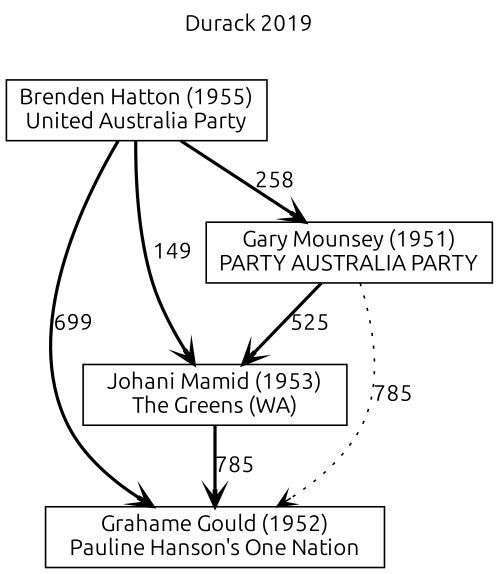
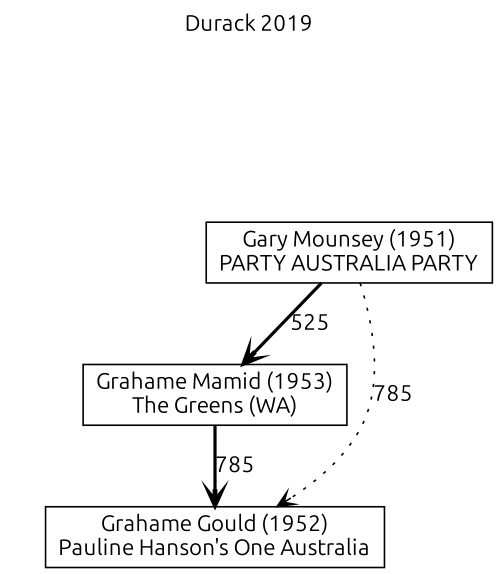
(137, 110) -> none
(215, 395) -> (215, 395)
(215, 537) -> (215, 537)
